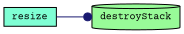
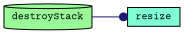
(70, 17) -> (106, 17)
